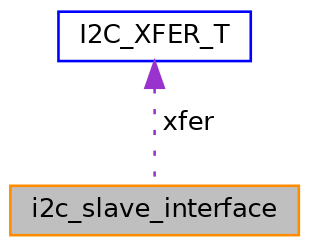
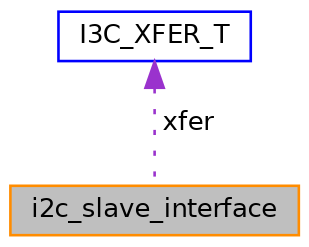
(155, 36) -> (155, 36)
